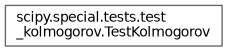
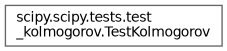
(114, 26) -> (114, 26)
